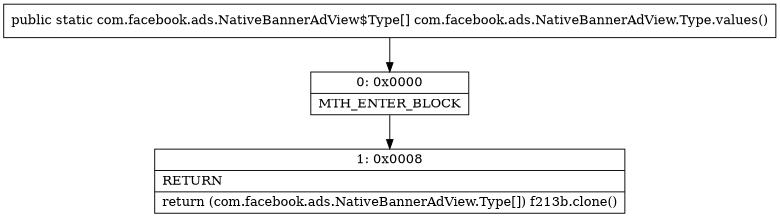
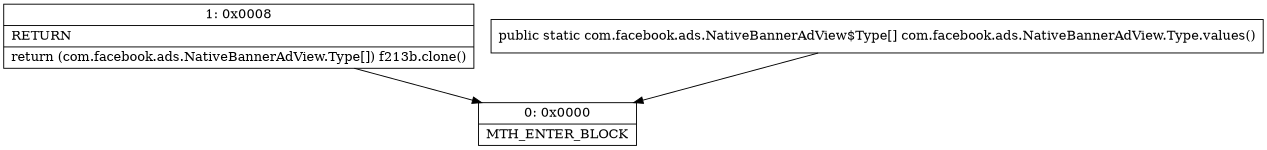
(390, 127) -> (413, 84)
